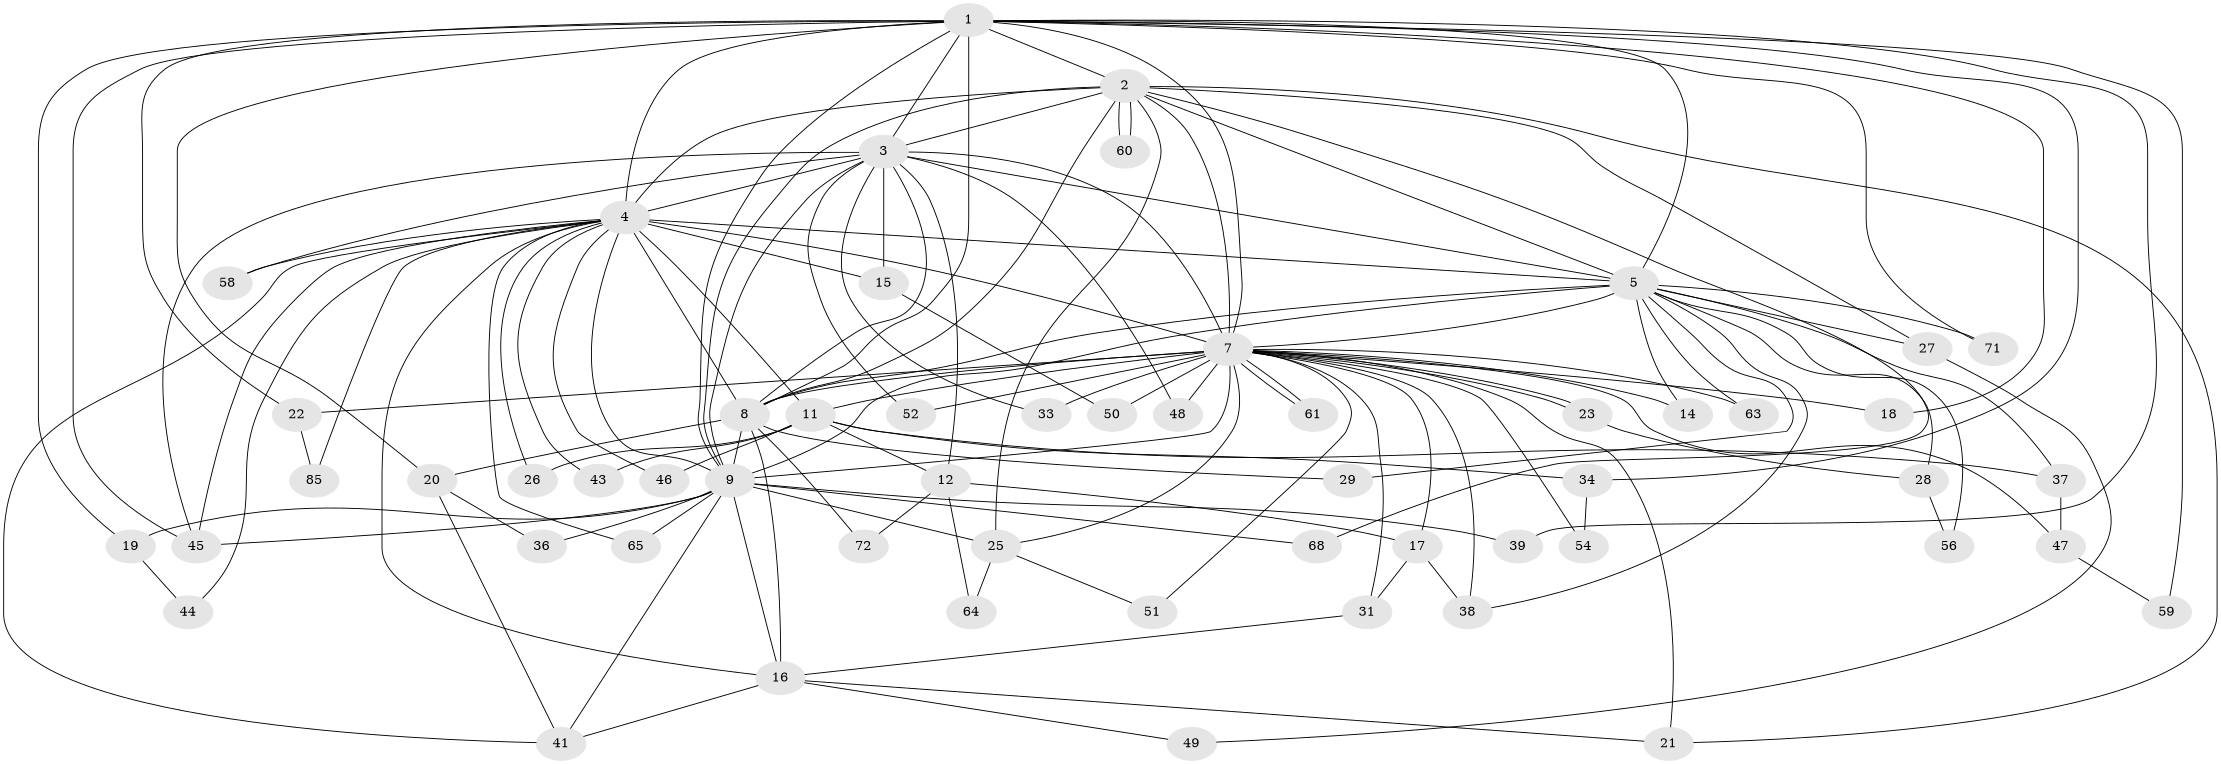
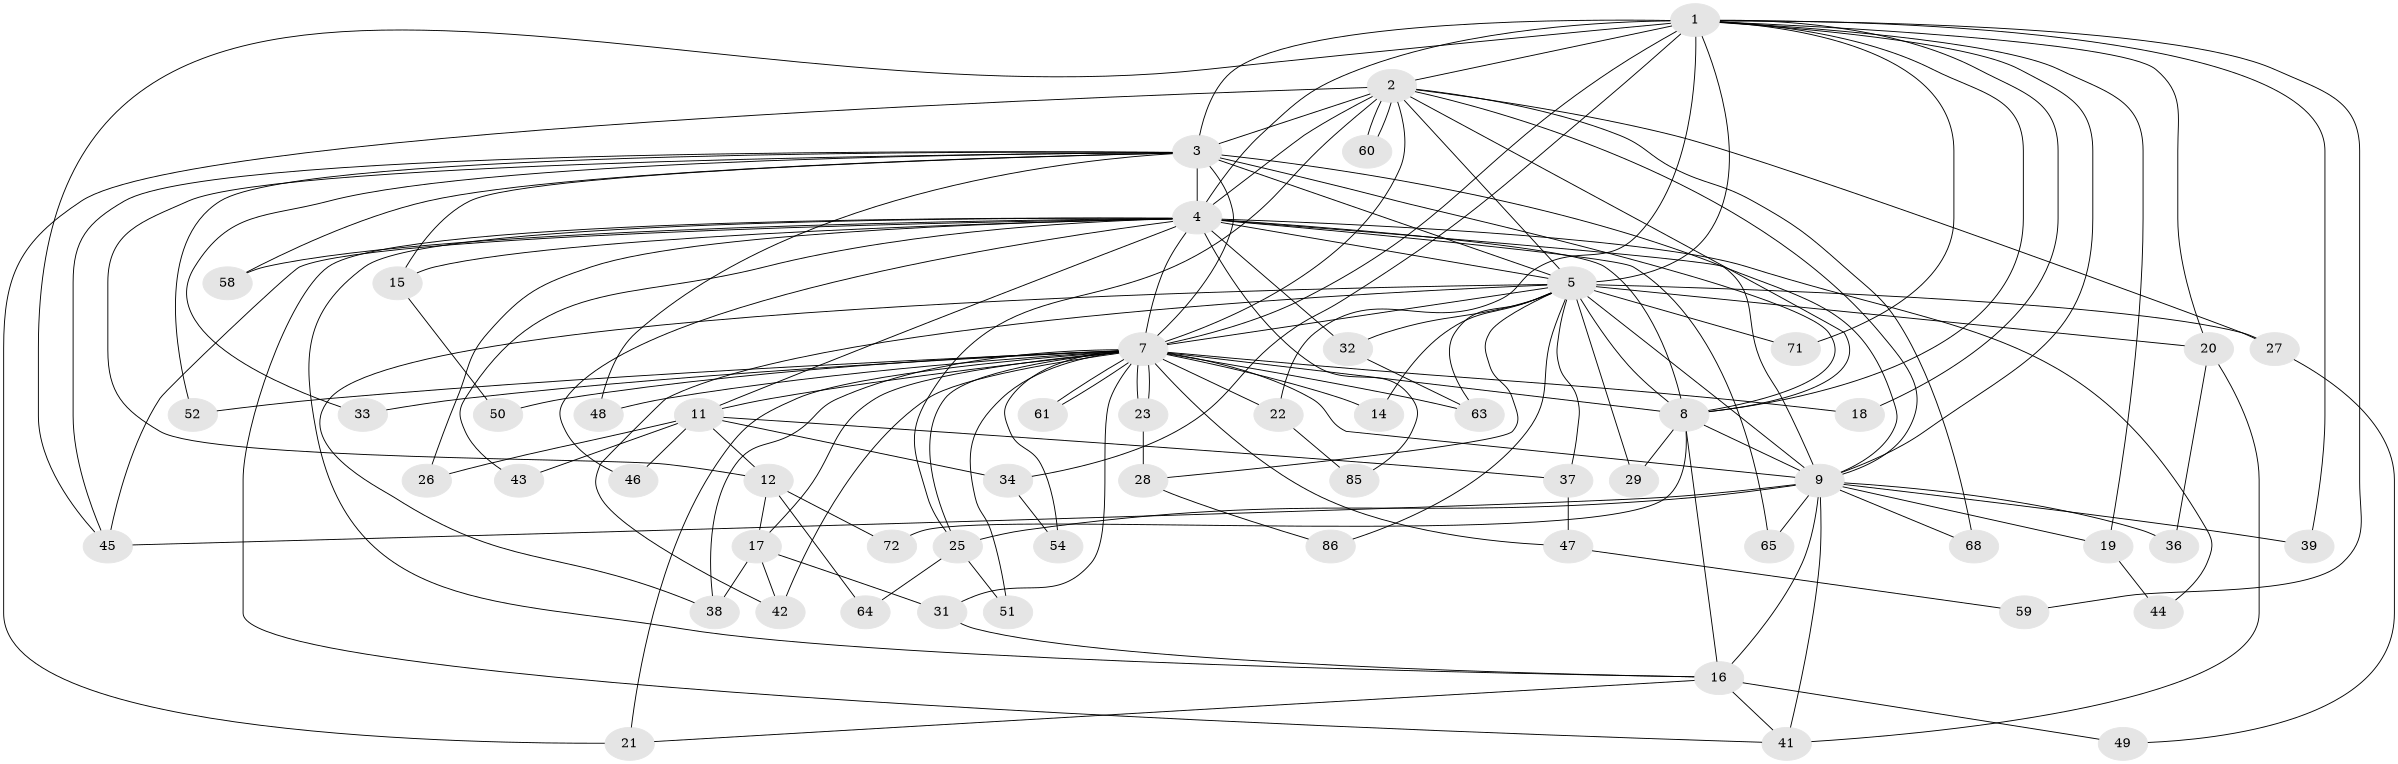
none -> (1348, 349)
(588, 446) -> (1905, 318)
(1949, 547) -> (1331, 547)
none -> (780, 612)
